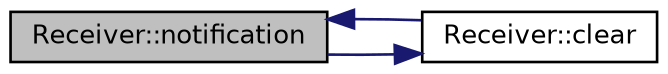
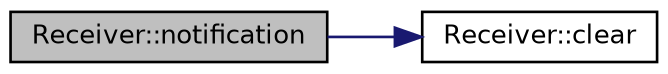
(388, 19) -> none
